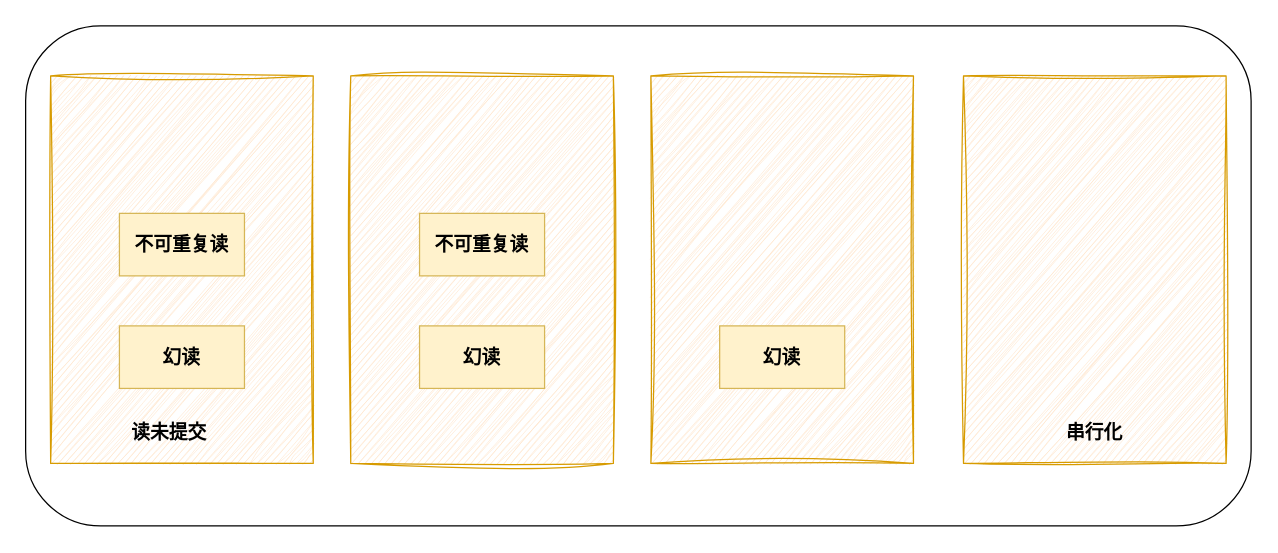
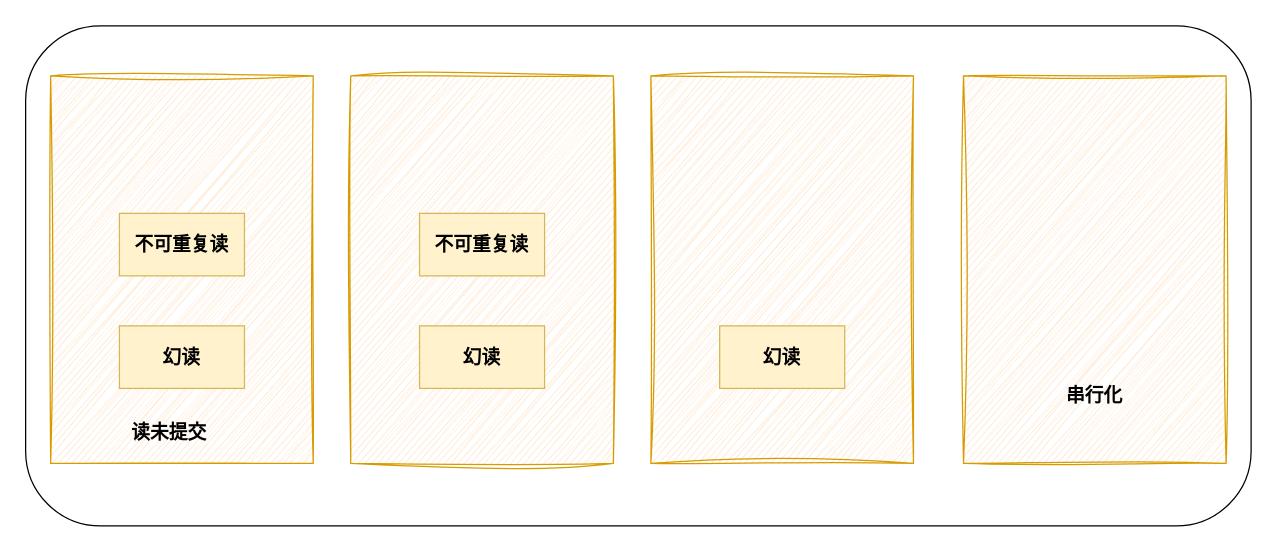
(1094, 432) -> (1094, 394)
